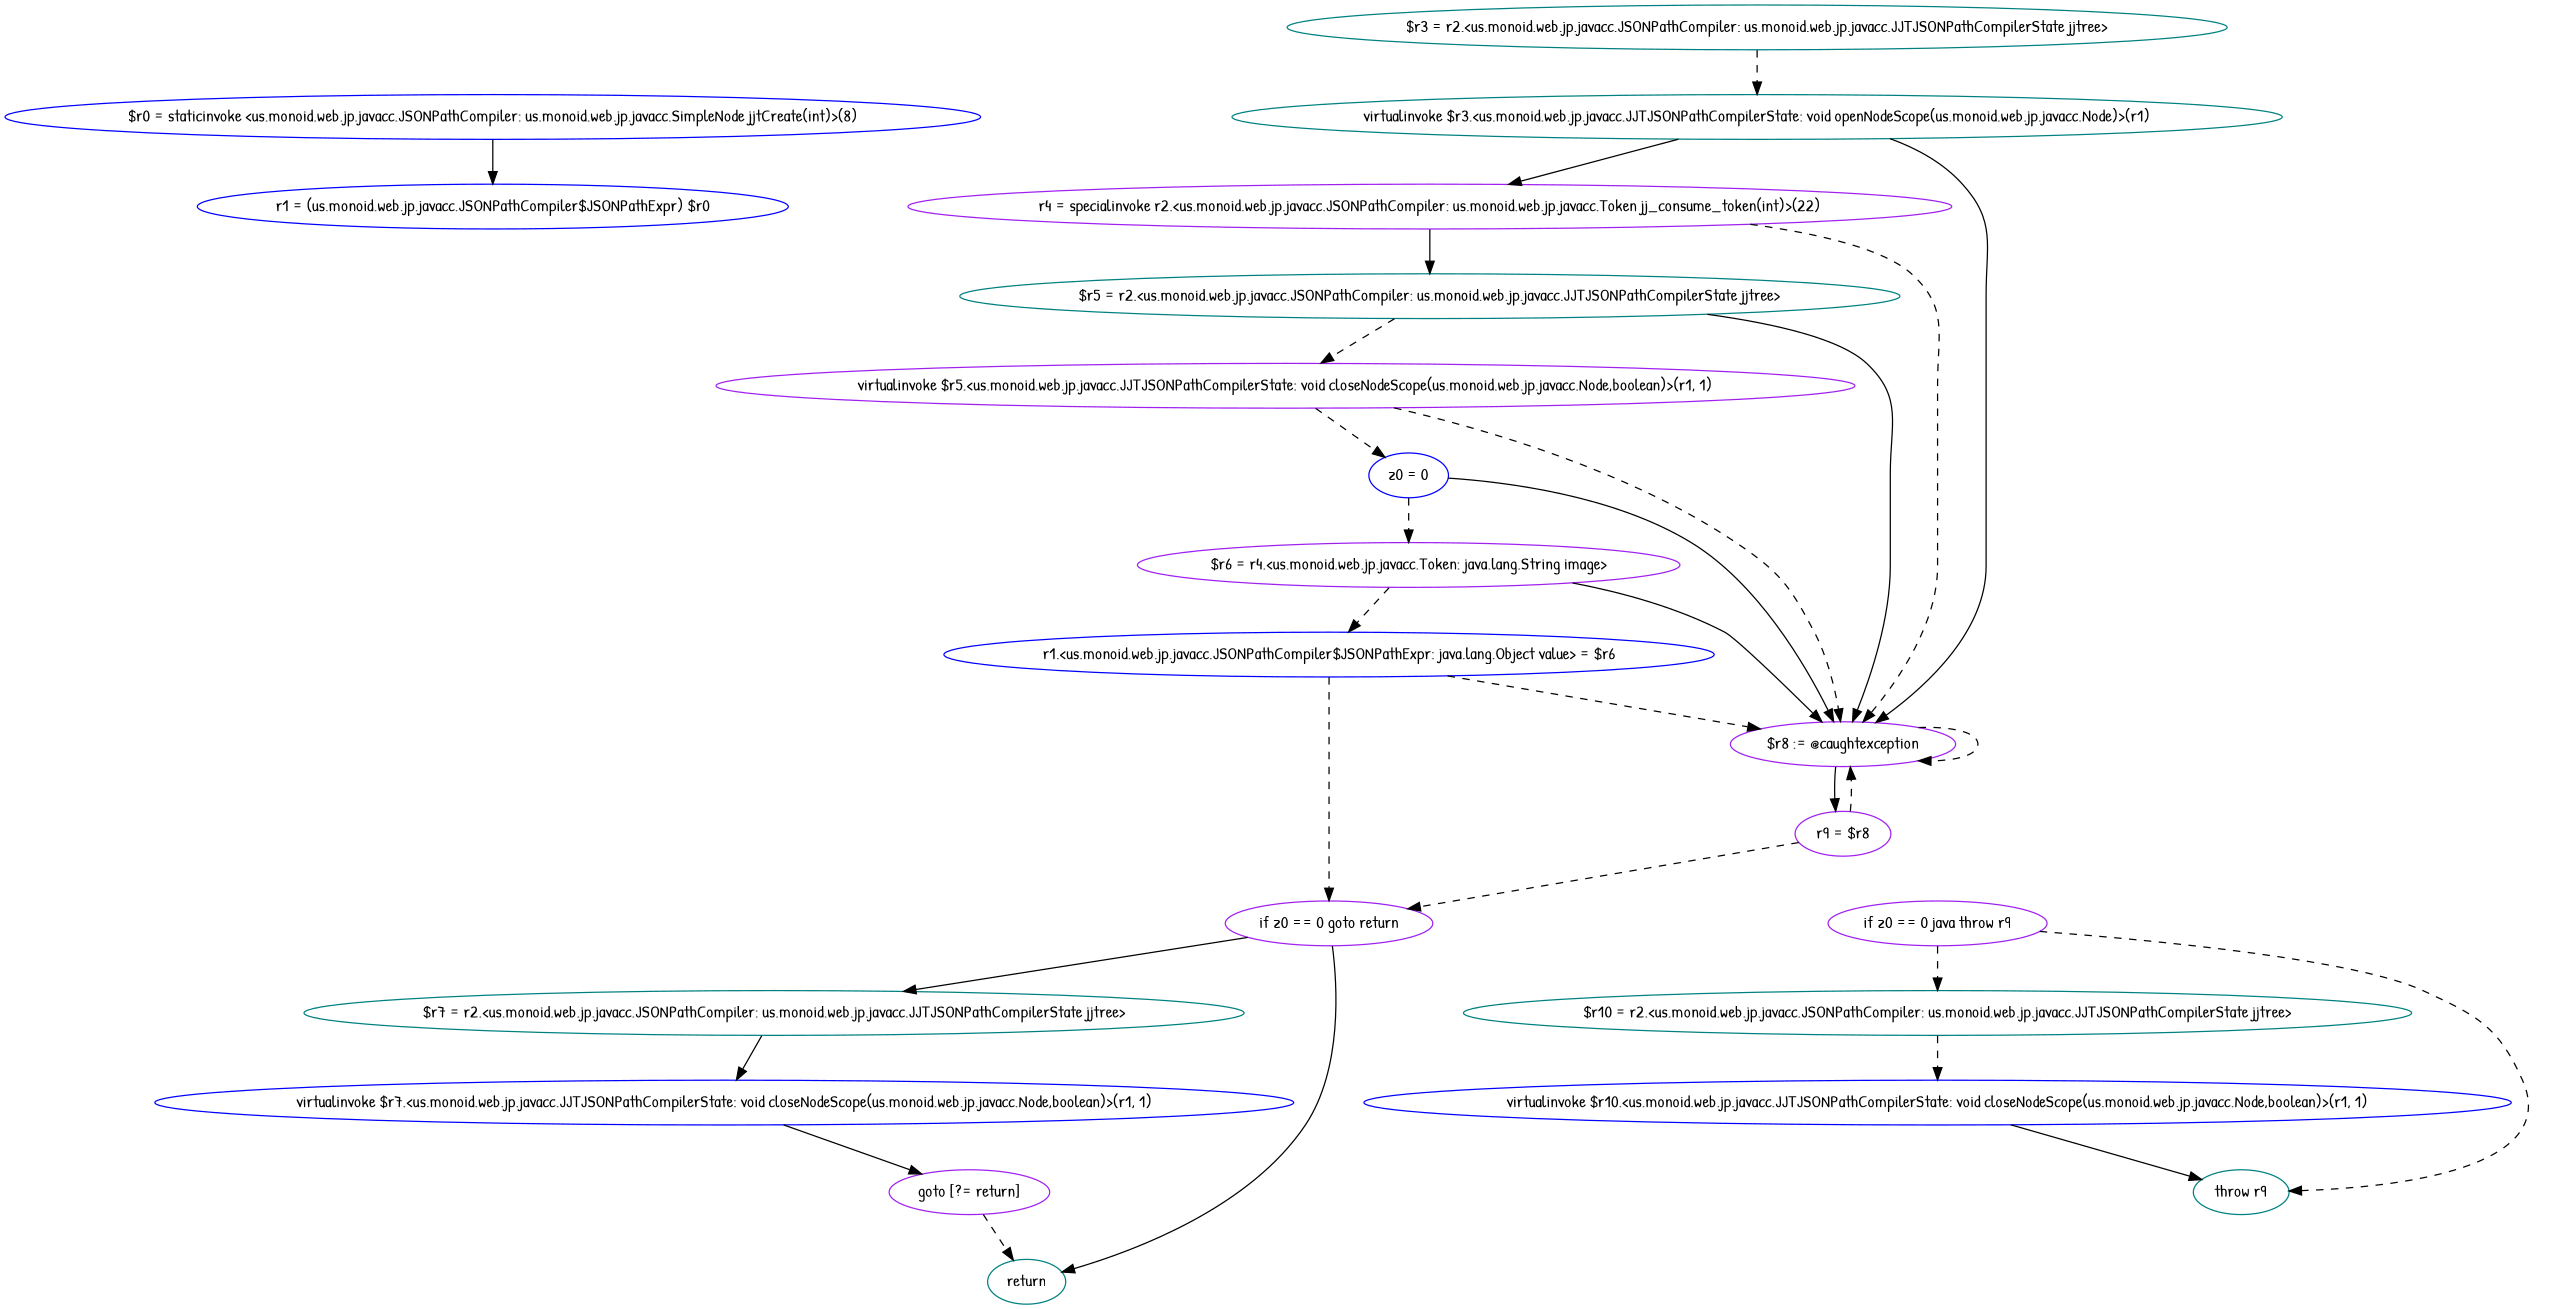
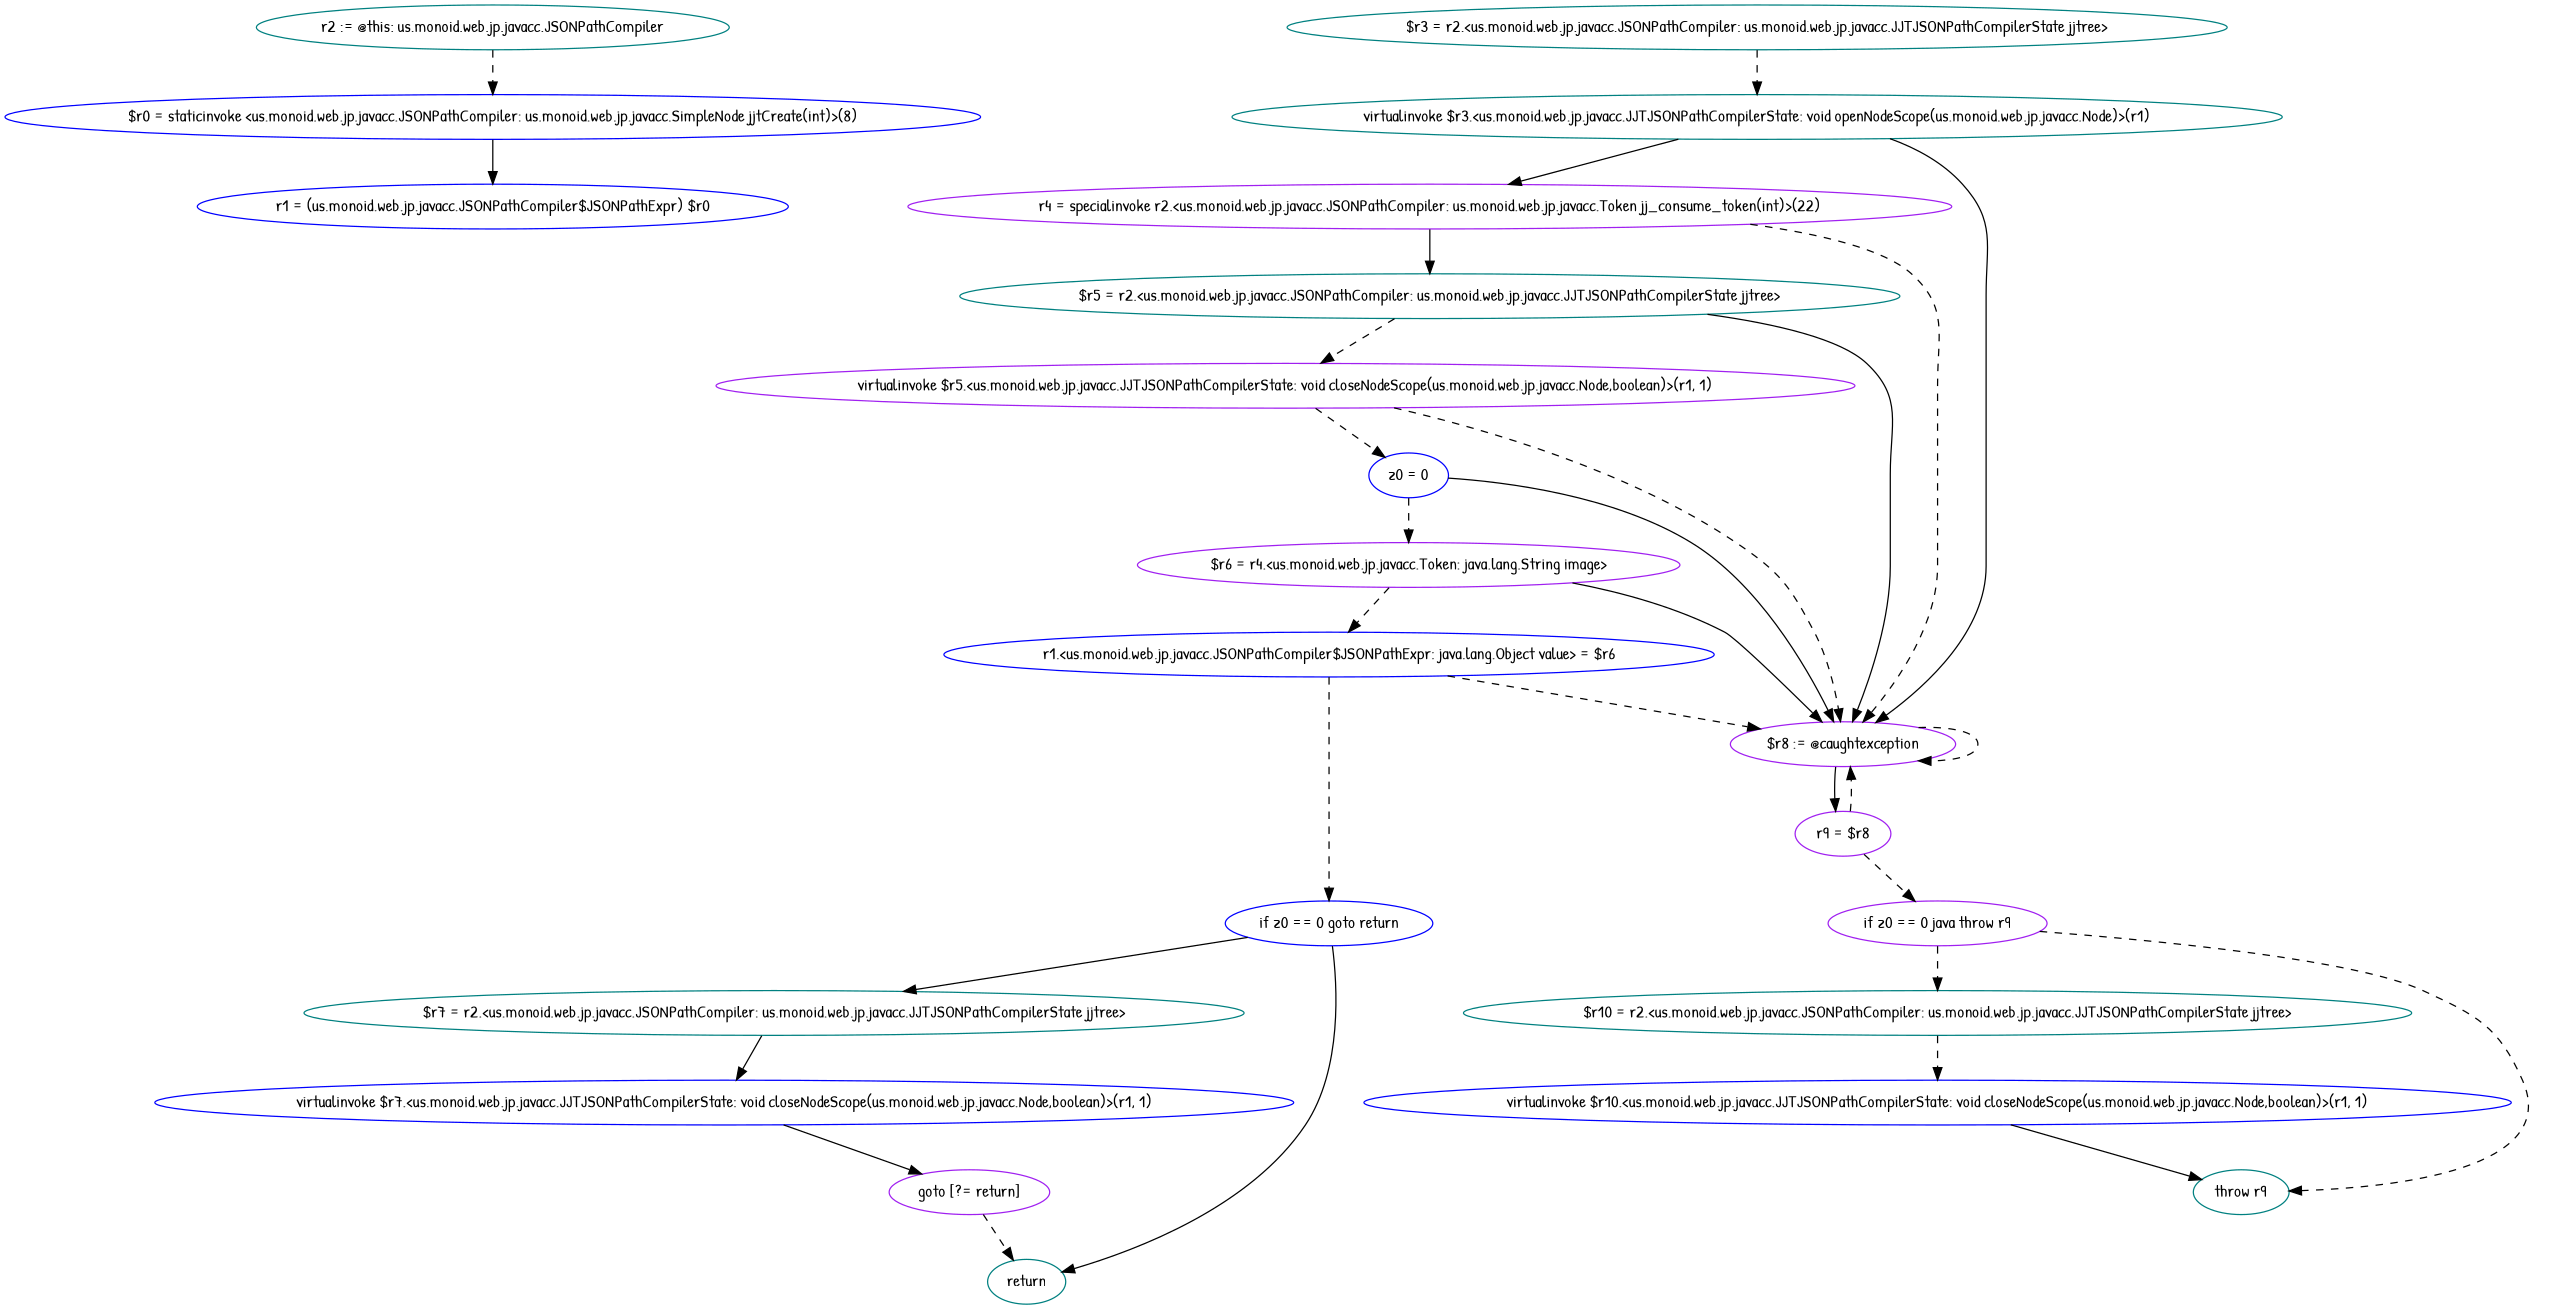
none -> (493, 27)
(1610, 875) -> (1885, 874)
(1329, 923) -> (1329, 923)
